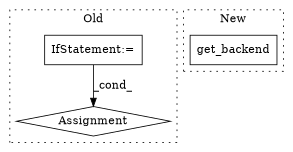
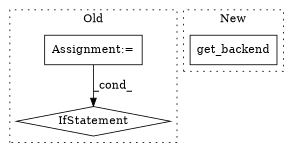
(93, 50) -> (93, 50)
(93, 121) -> (93, 121)
